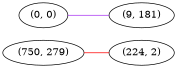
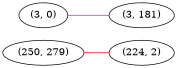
(43, 15) -> (43, 15)
(142, 15) -> (142, 15)
(43, 53) -> (43, 53)
